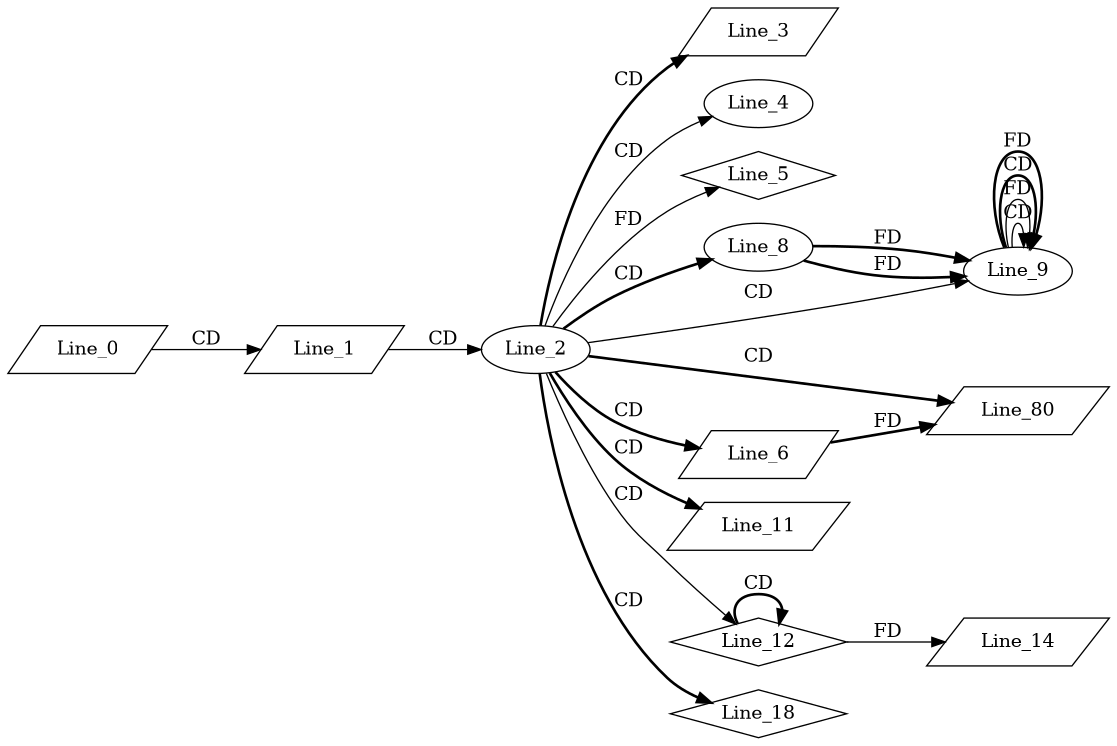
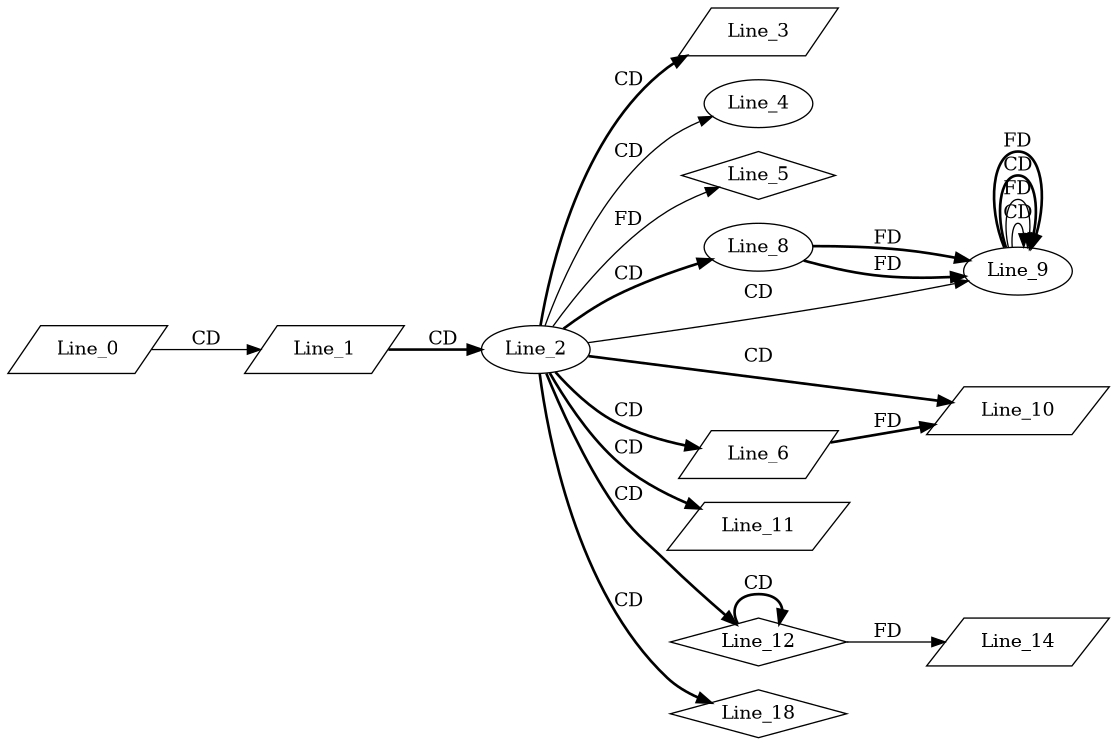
(428, 350) -> (428, 350)
(1018, 411) -> (1018, 411)
(617, 509) -> (617, 509)
